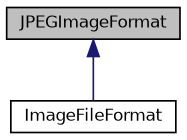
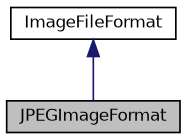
(93, 79) -> (93, 79)
